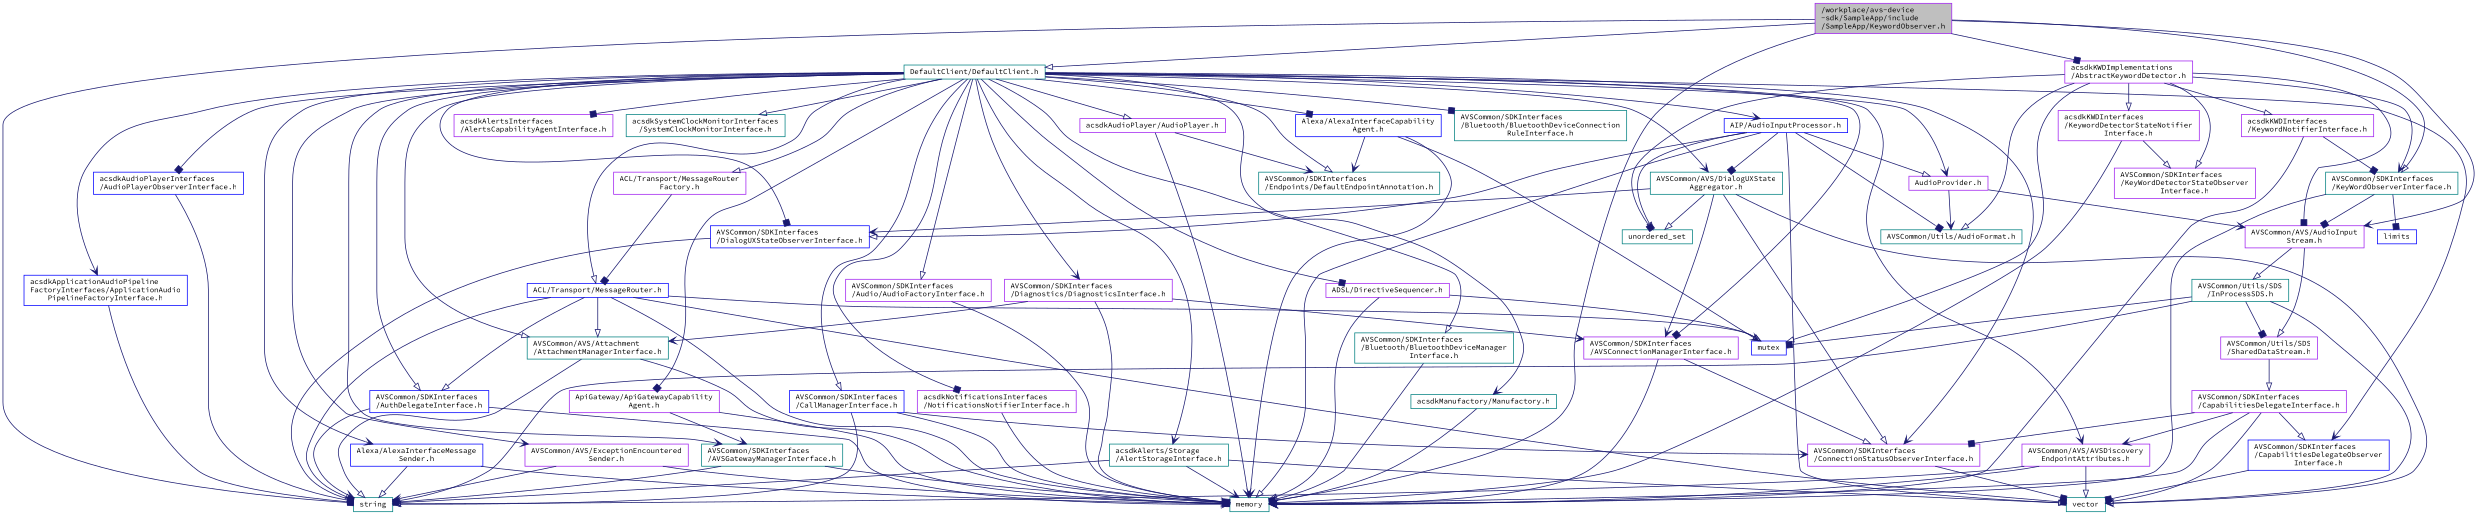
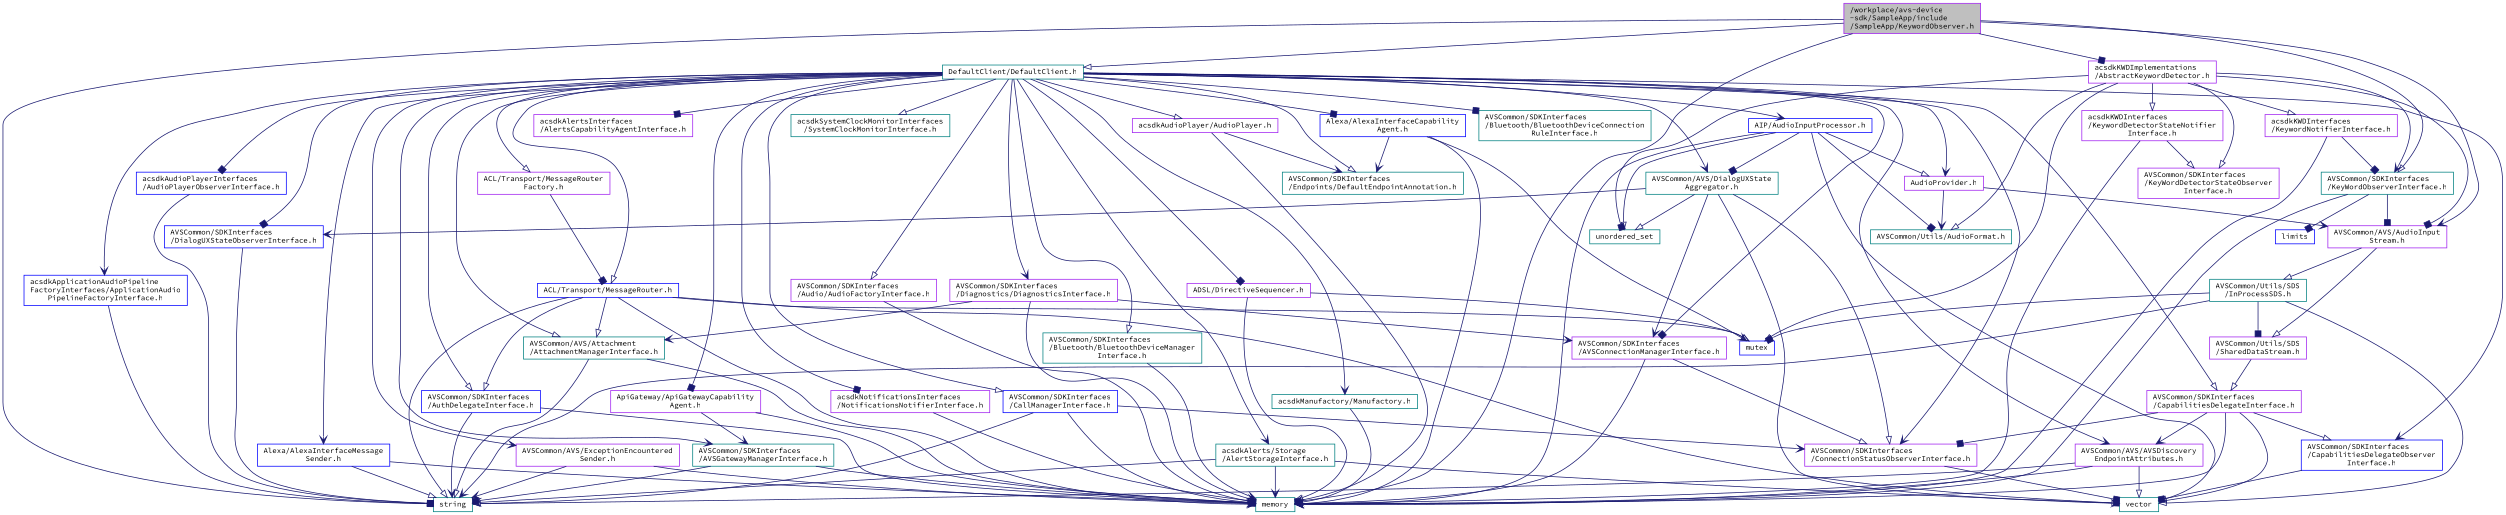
none -> (1935, 102)
(1338, 213) -> none
